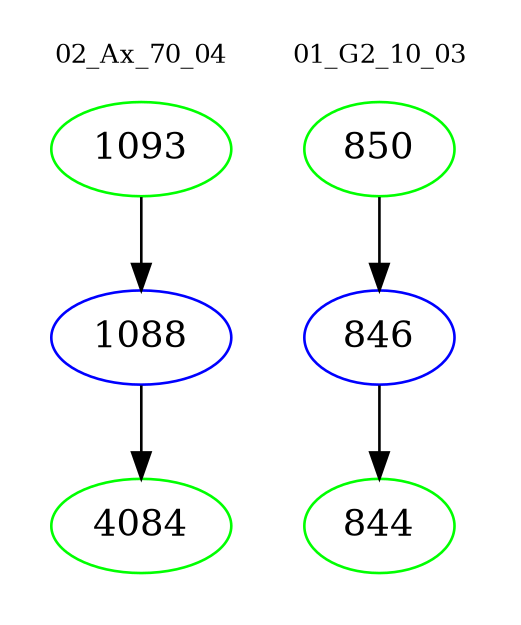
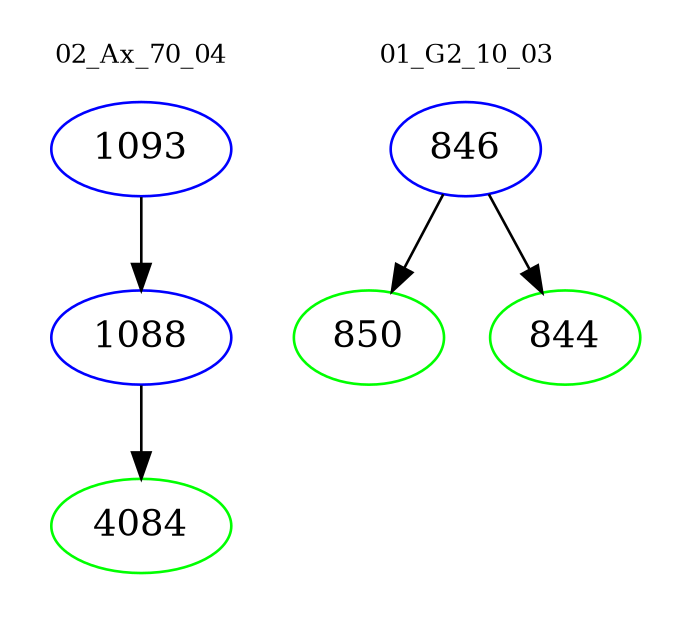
(141, 149) -> (141, 149)
(379, 231) -> (424, 231)
